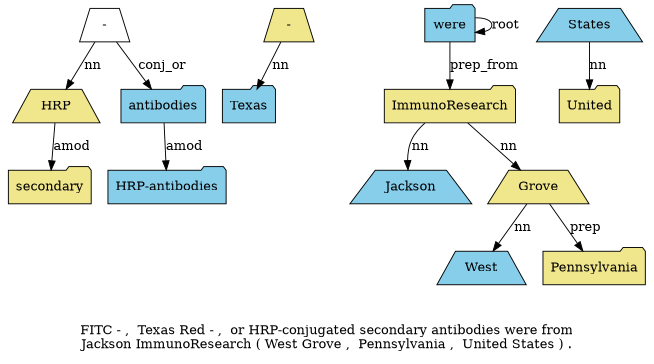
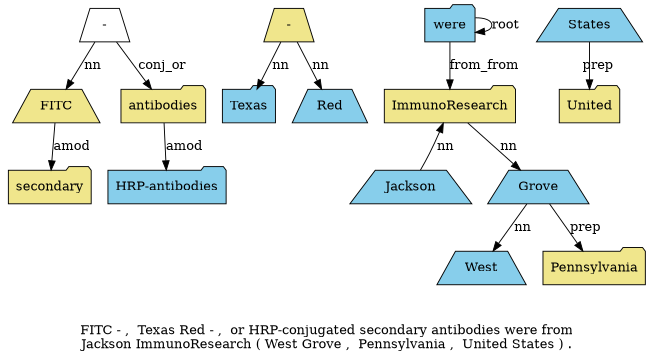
(484, 66) -> (484, 66)
(598, 66) -> (598, 66)
(56, 106) -> (56, 106)
(163, 106) -> (163, 106)
none -> (330, 106)
(412, 140) -> (431, 151)
(538, 187) -> (538, 187)
